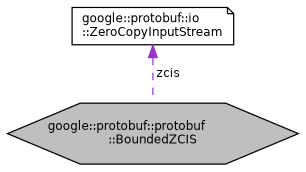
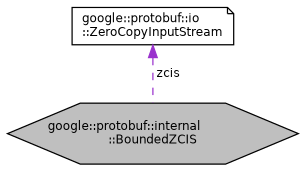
(153, 134) -> (153, 134)
